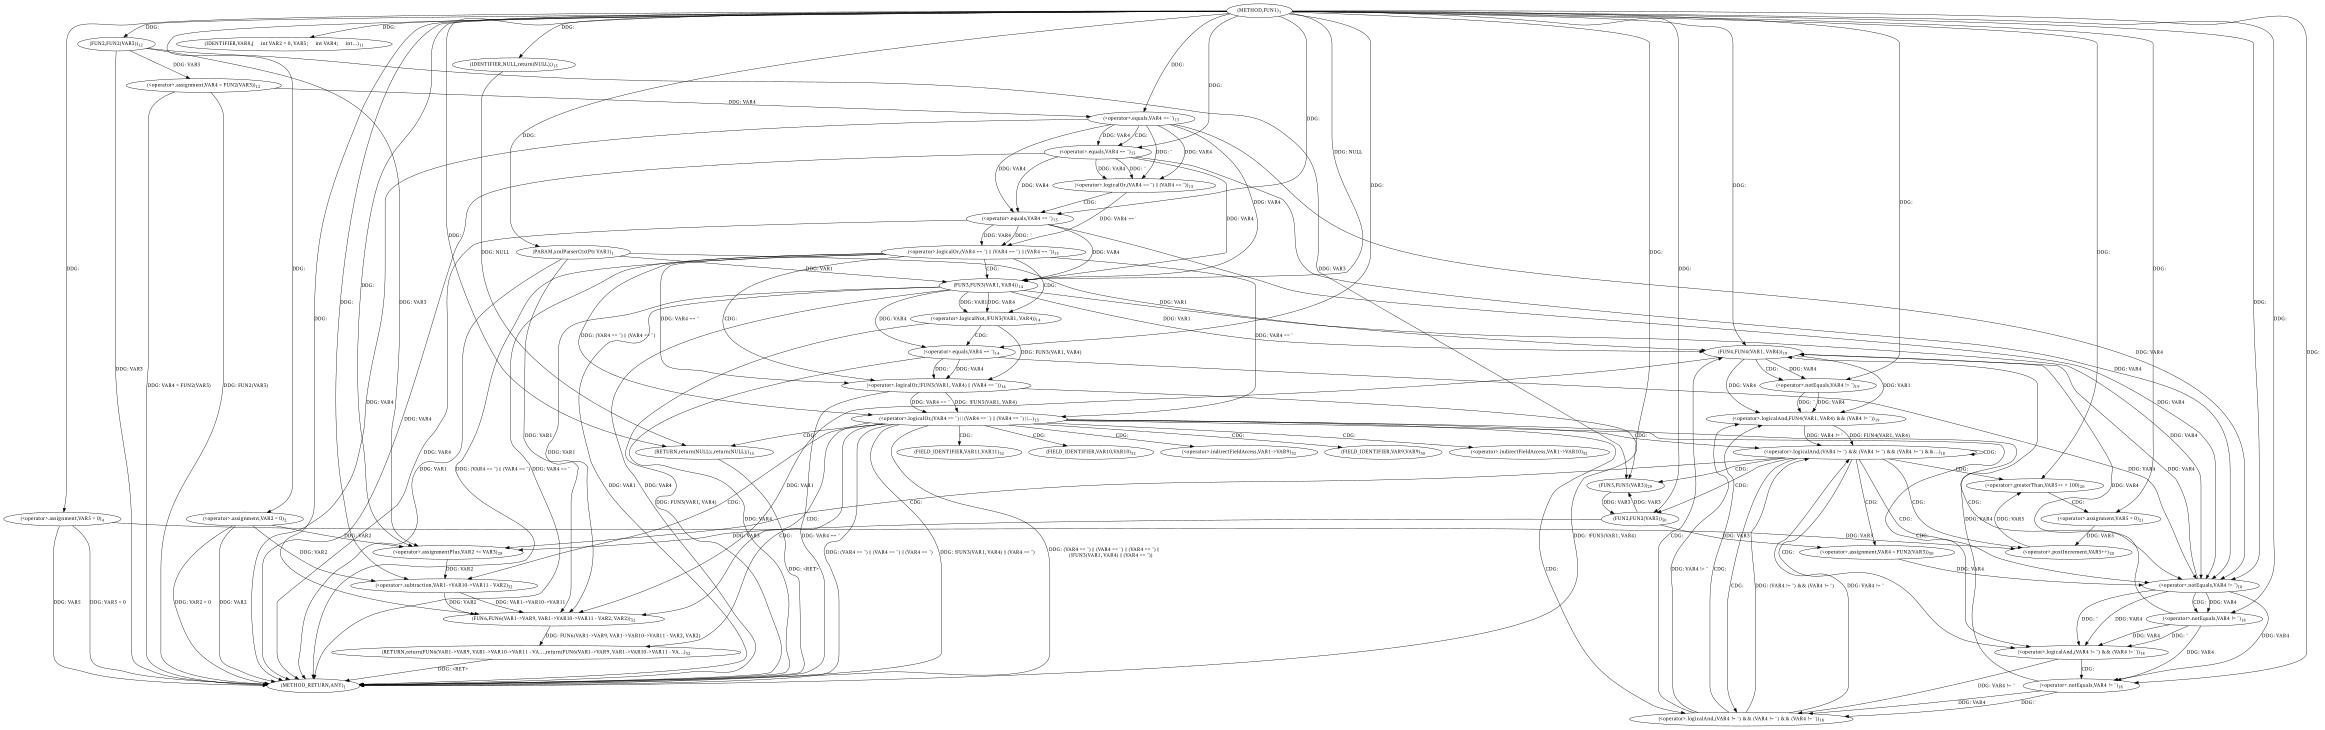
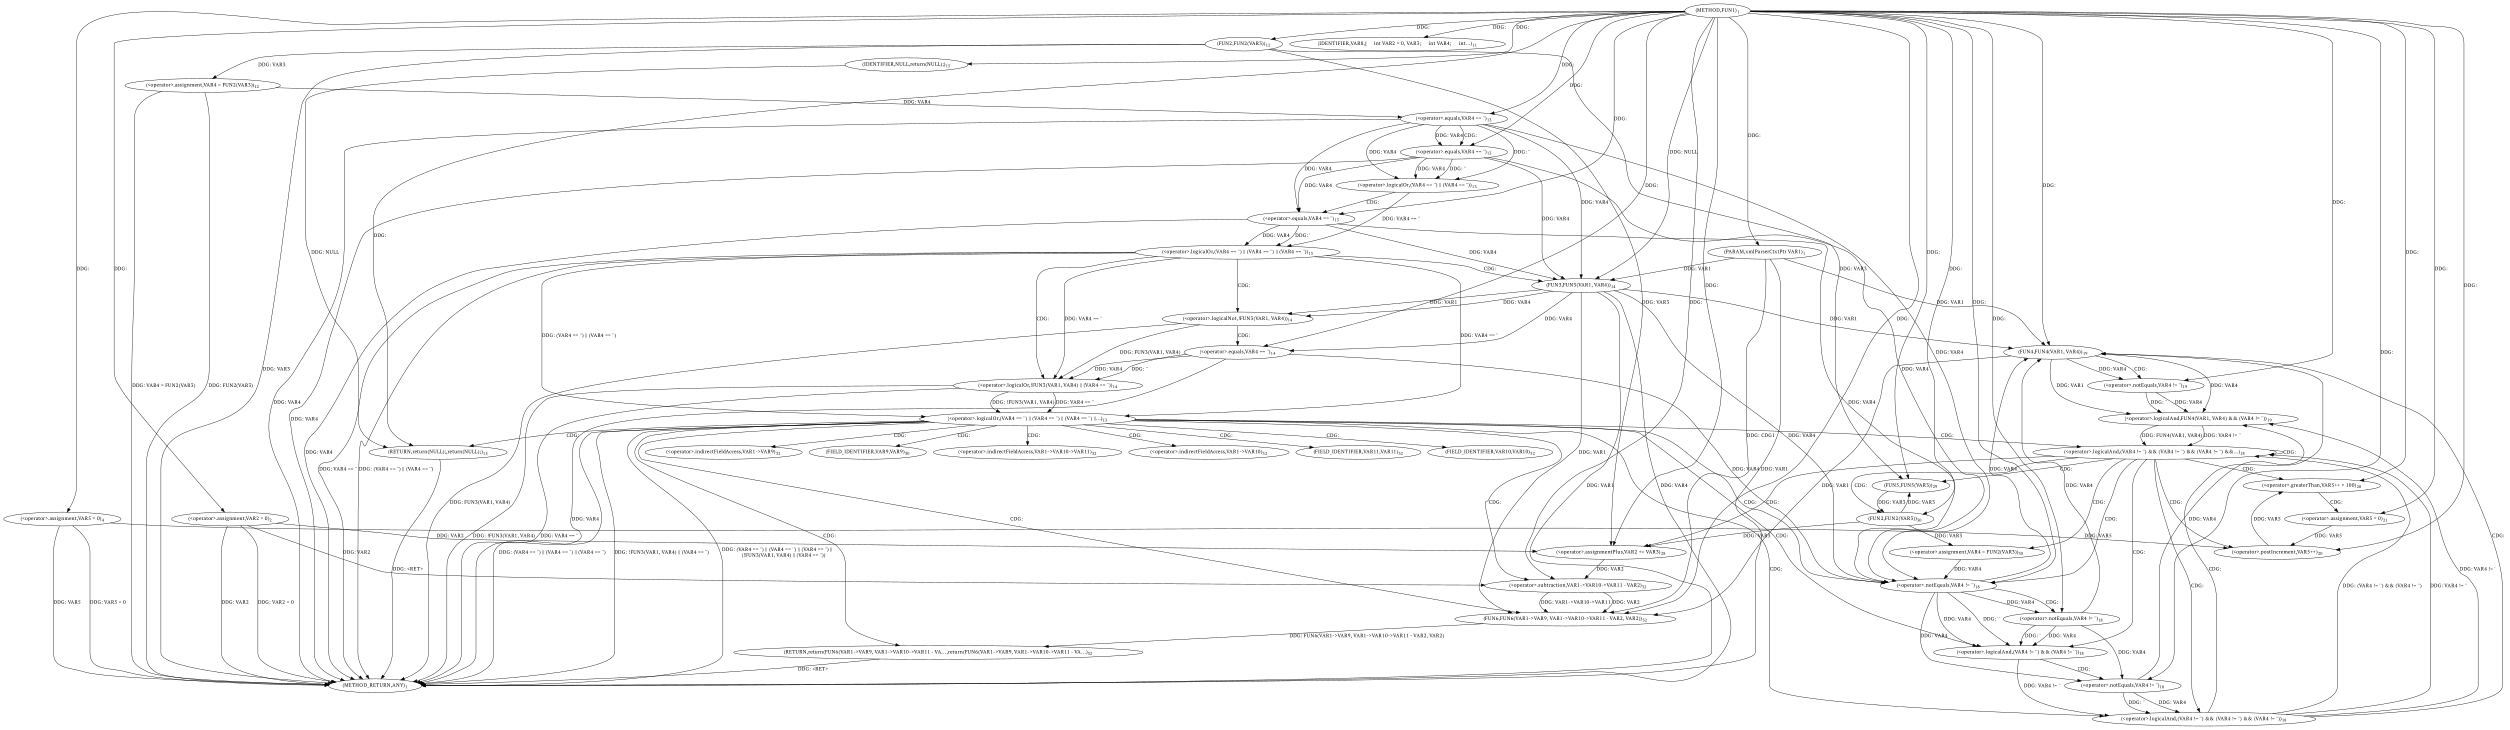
none -> (2405, 23)
(539, 436) -> (1761, 436)
none -> (1028, 452)
